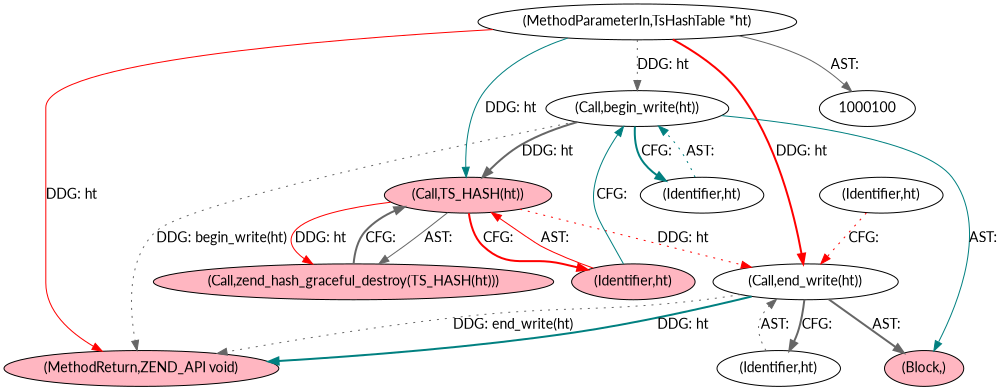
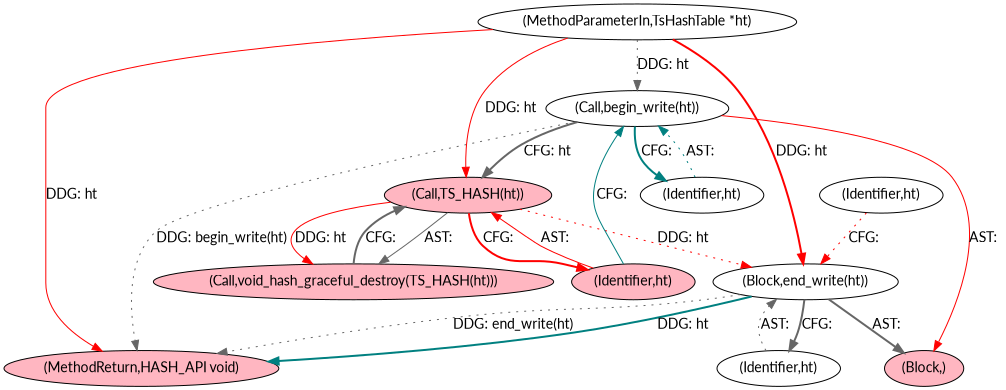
(491, 83) -> (491, 83)
(867, 109) -> none
(548, 152) -> (548, 152)
(924, 158) -> (924, 158)
(354, 282) -> (354, 282)
(806, 282) -> (806, 282)
(141, 368) -> (141, 368)
